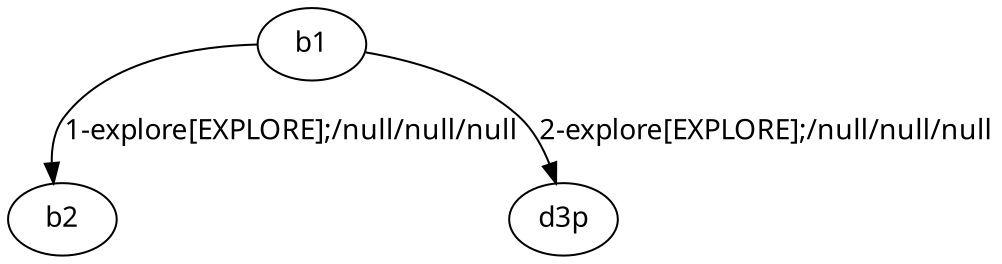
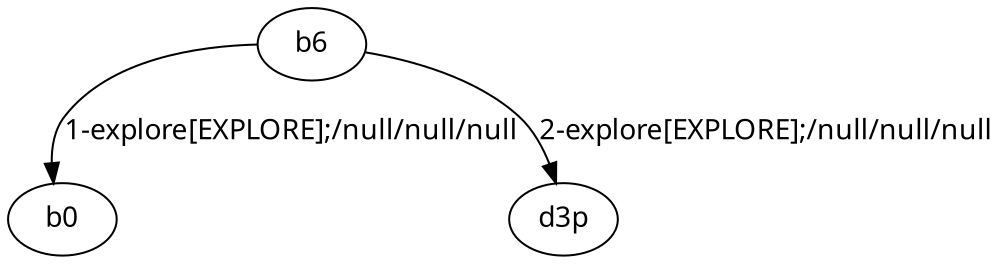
(312, 44) -> (312, 44)
(62, 219) -> (62, 219)
